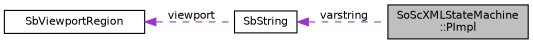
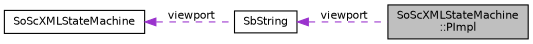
(342, 16) -> (342, 16)
(75, 22) -> (75, 22)
